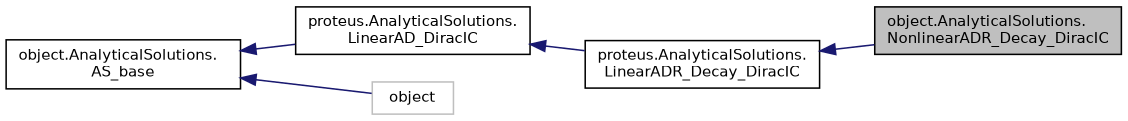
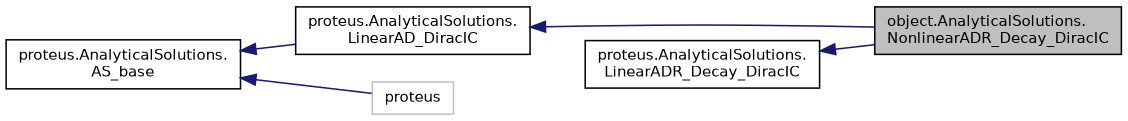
(565, 48) -> (710, 25)
(123, 64) -> (123, 64)
(413, 98) -> (413, 98)
